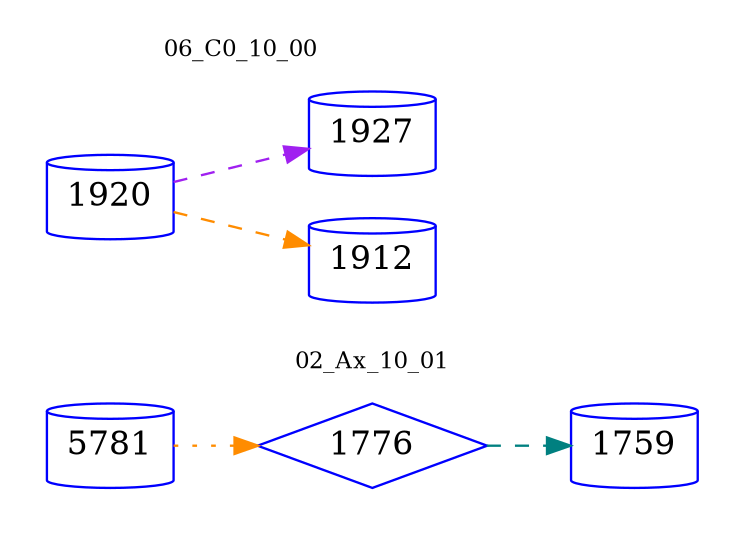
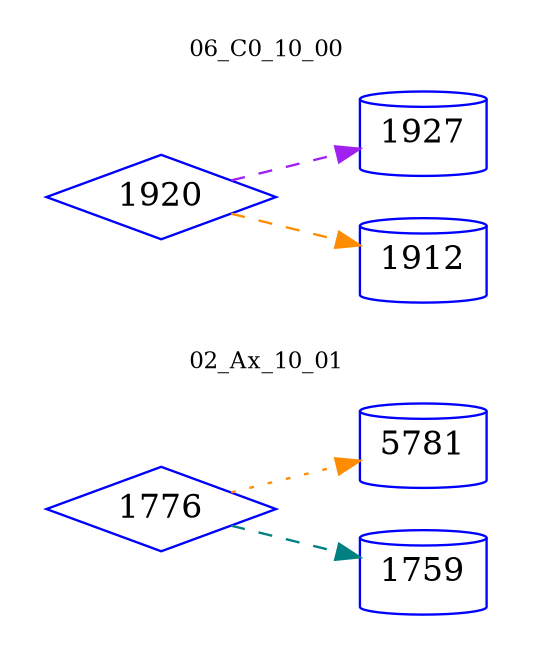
(110, 197) -> (161, 197)
(204, 446) -> (284, 479)
